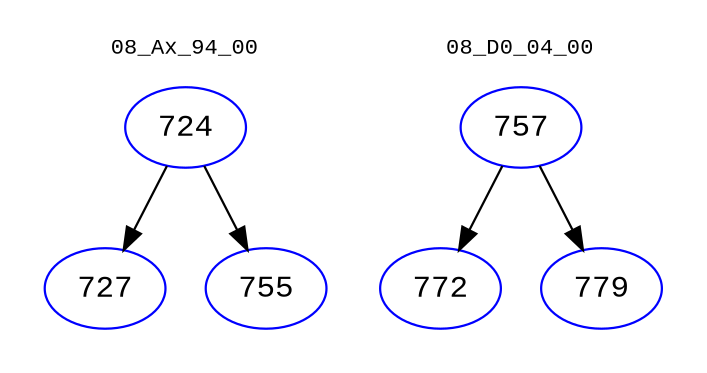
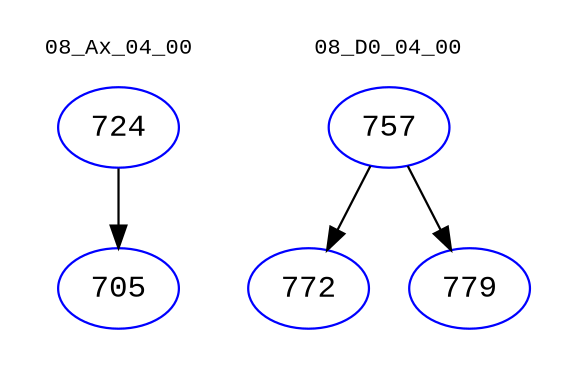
(186, 48) -> (120, 48)
(105, 288) -> none
(266, 288) -> (119, 288)
